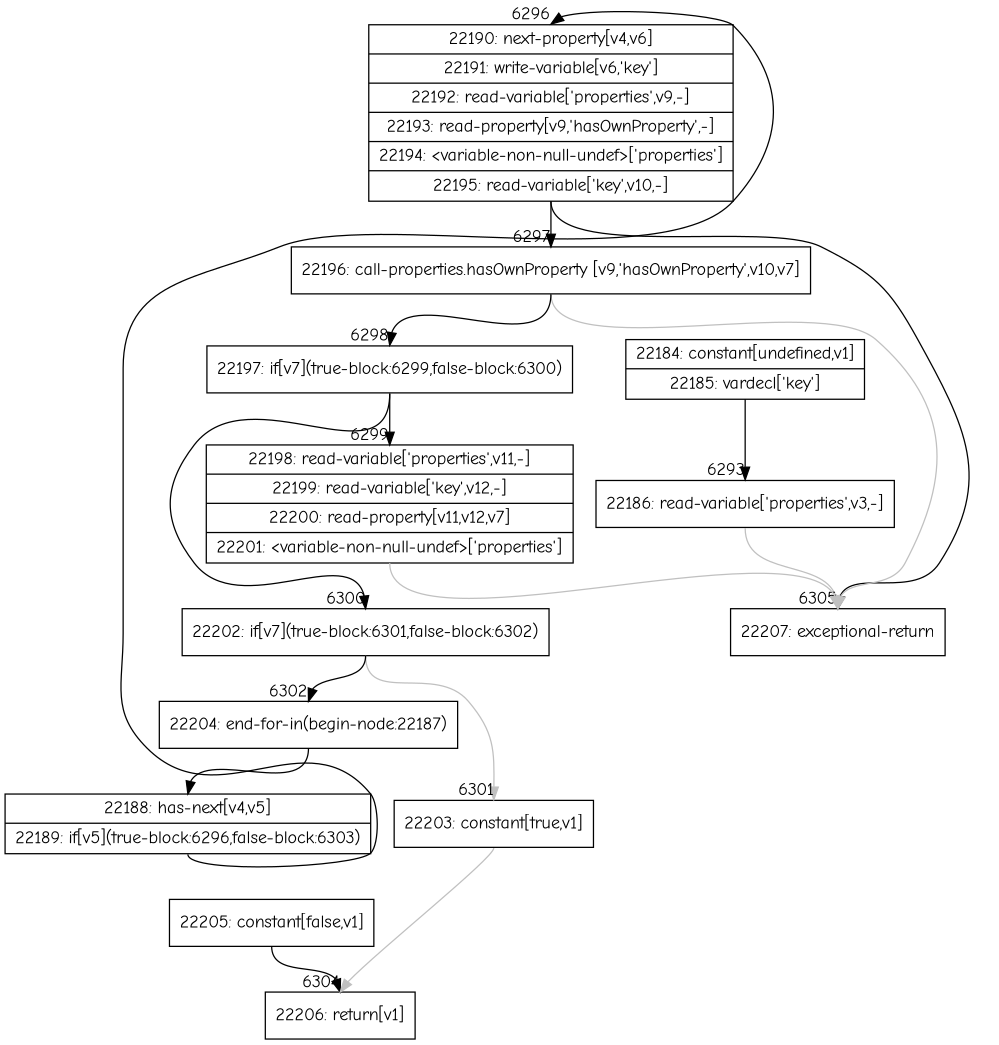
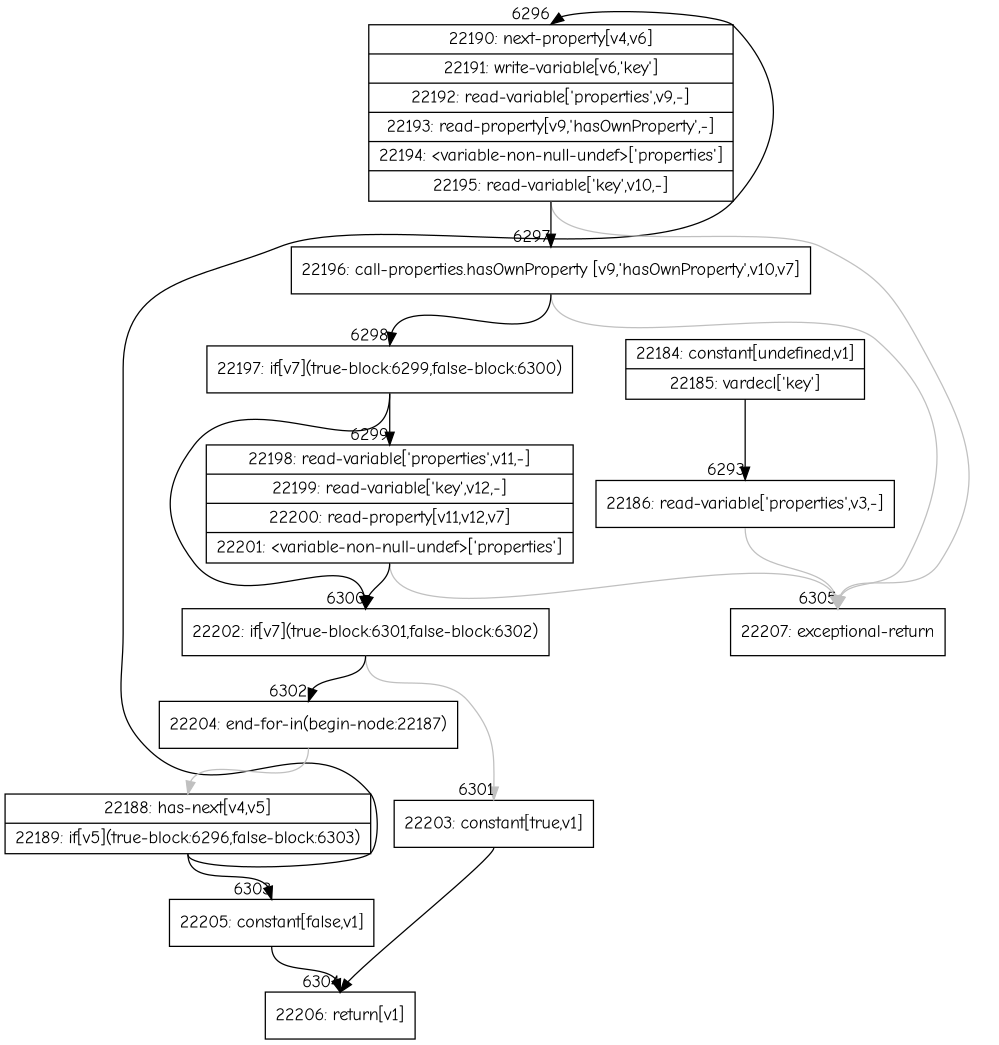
(899, 309) -> (899, 309)
none -> (382, 581)
(255, 772) -> (255, 772)
none -> (223, 876)
(422, 916) -> (422, 916)
